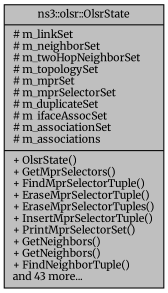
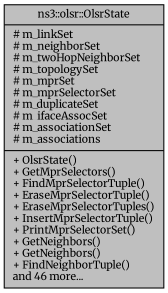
(48, 277) -> (48, 277)
